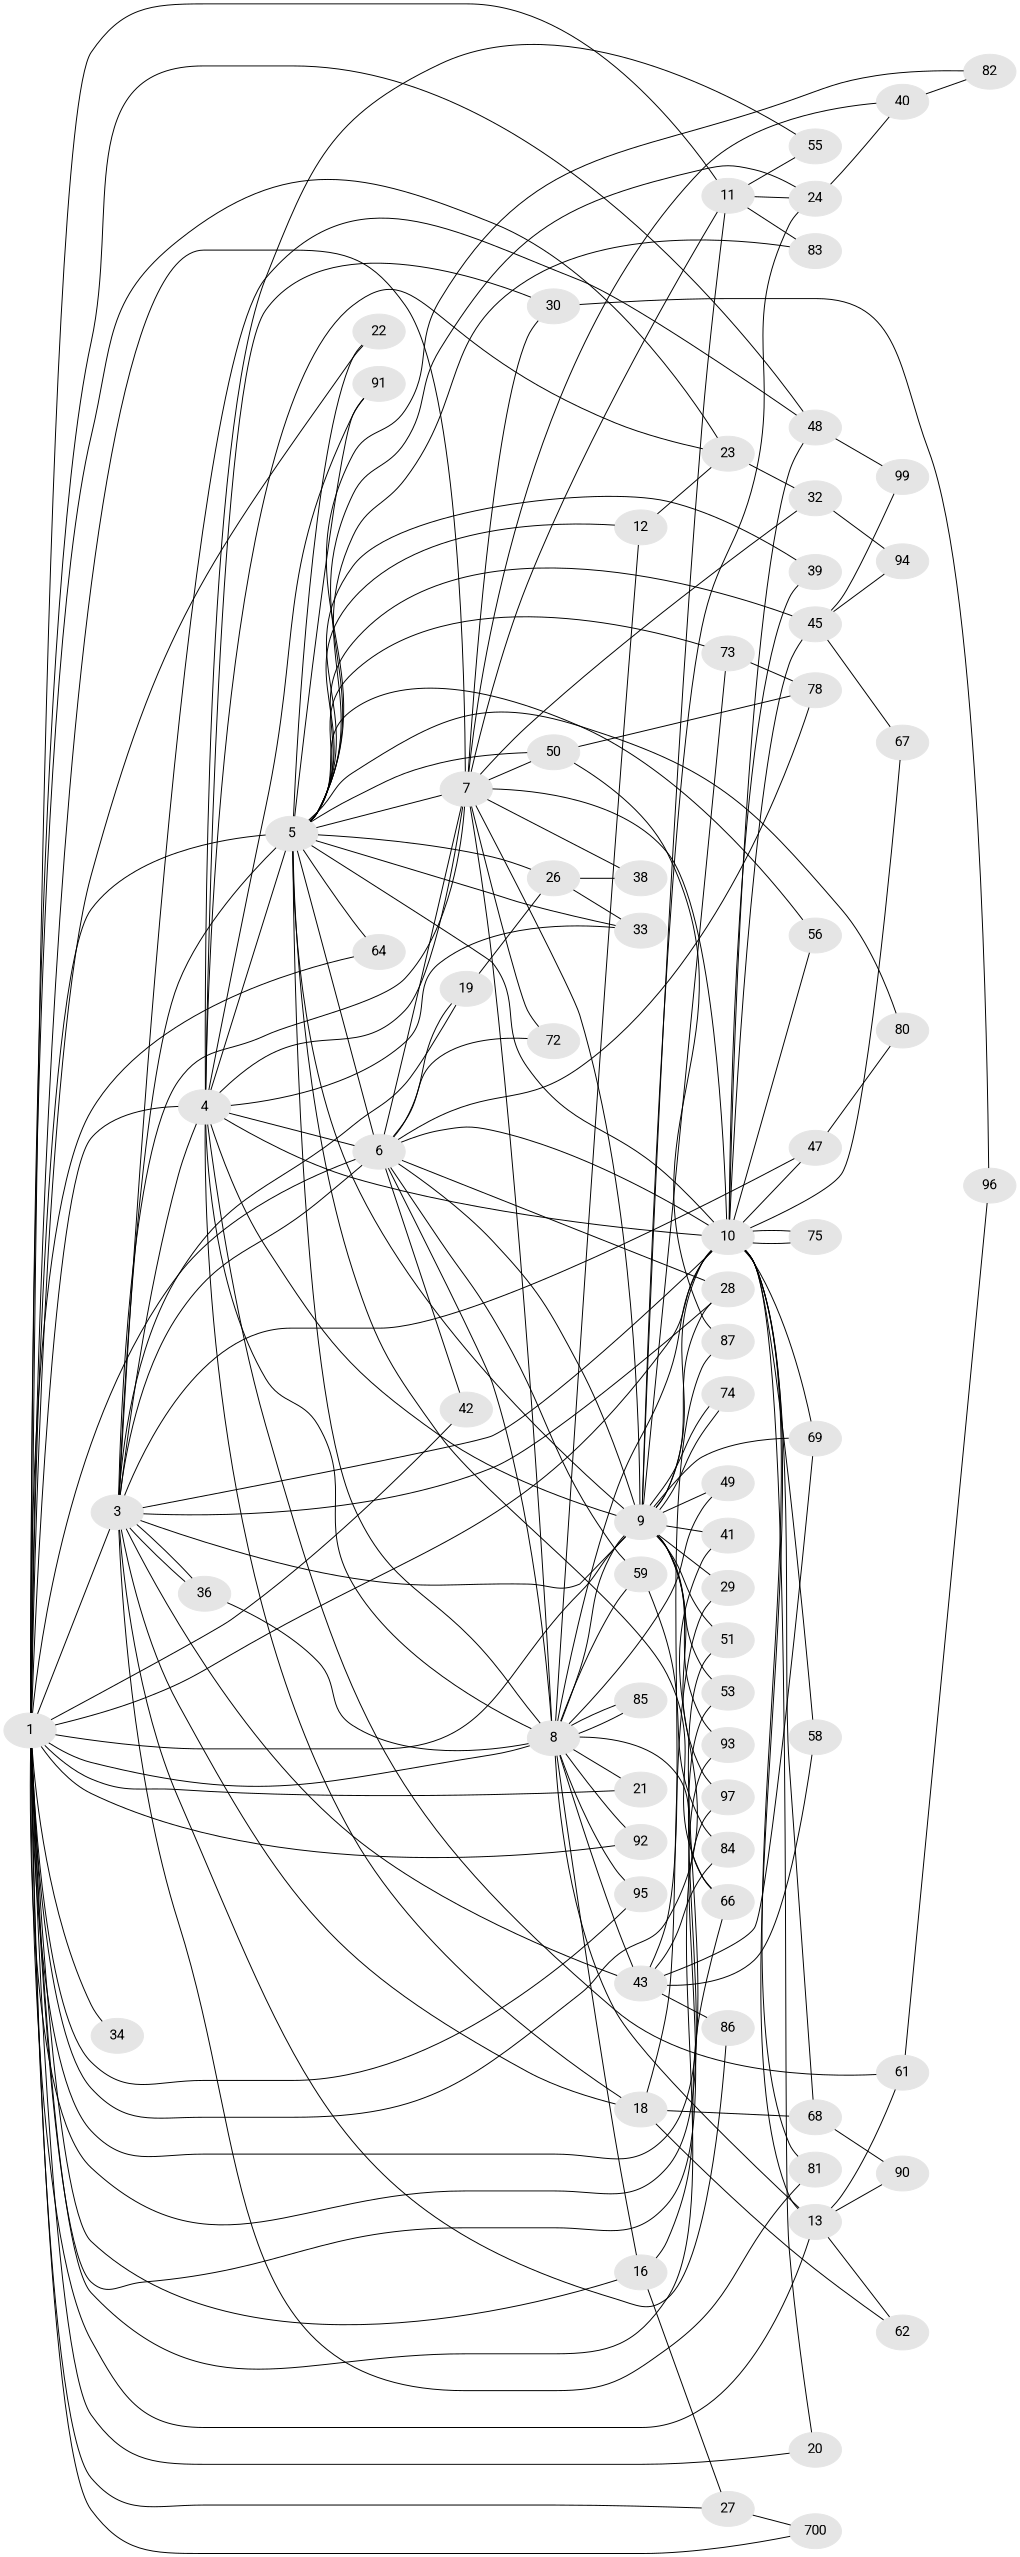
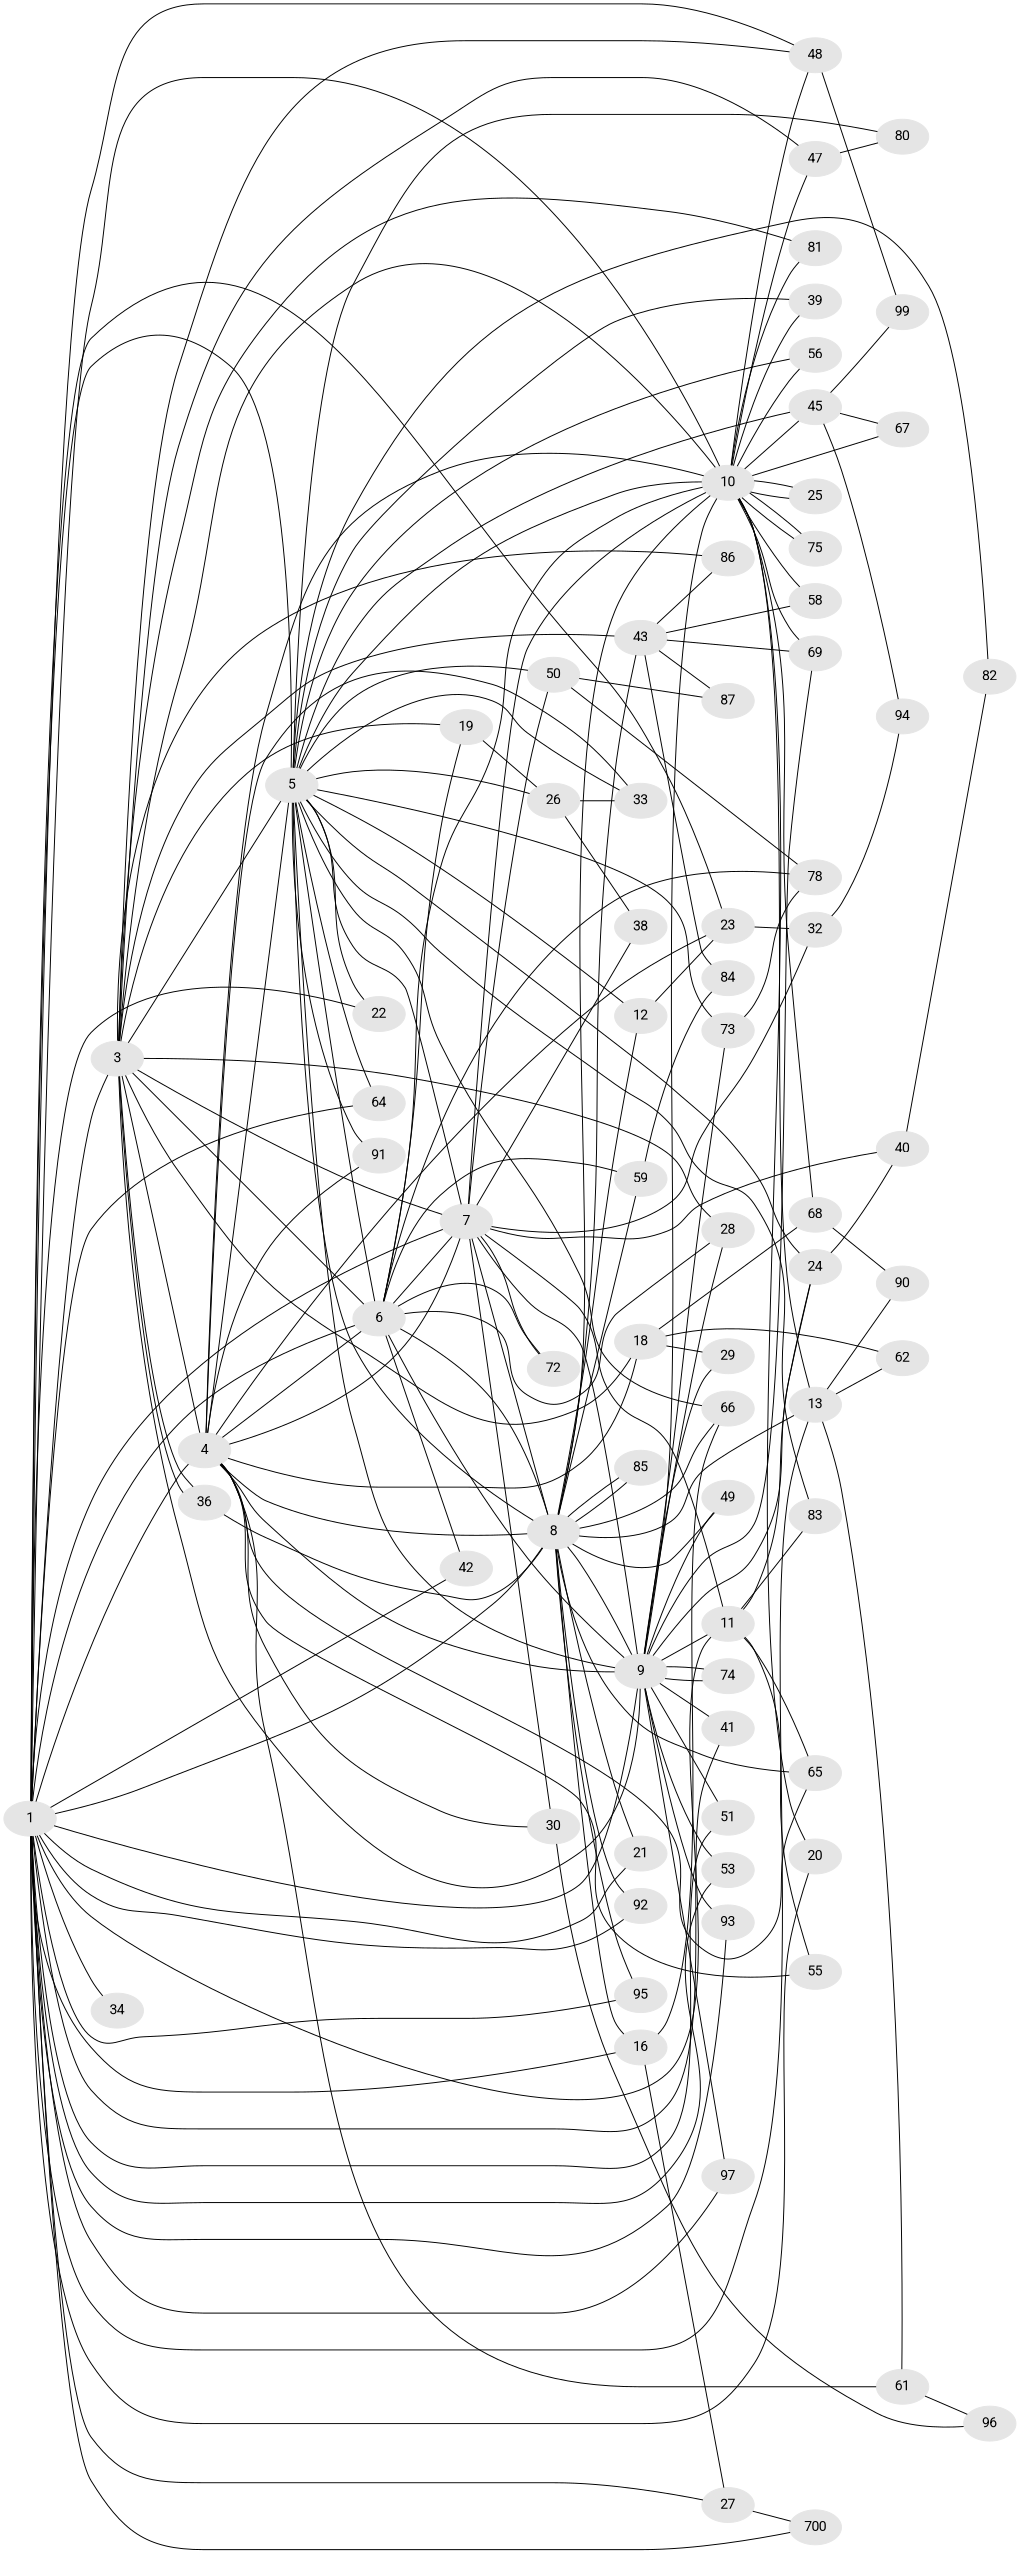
none -> (815, 496)
none -> (815, 1773)
